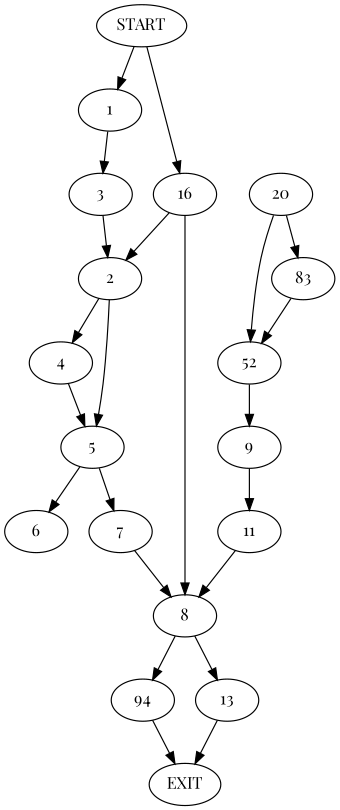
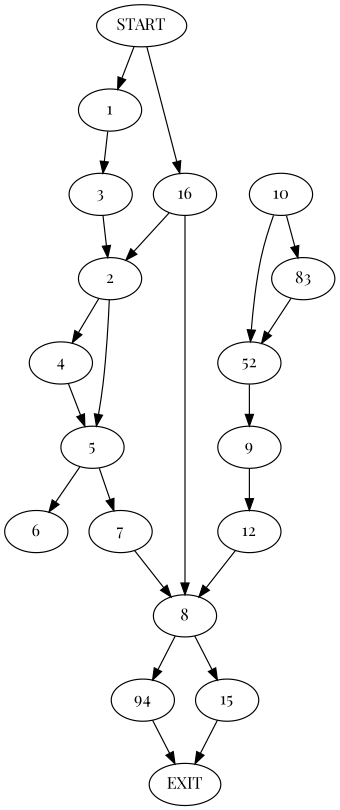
(281, 194) -> (281, 194)
(249, 532) -> (249, 532)
(227, 700) -> (227, 700)
